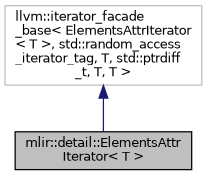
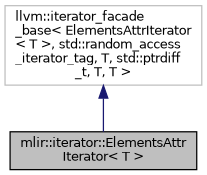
(103, 151) -> (103, 151)
